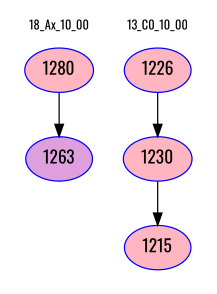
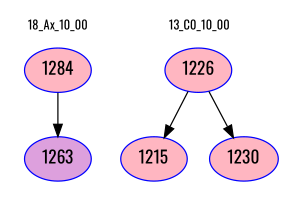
(59, 70) -> (58, 70)
(158, 197) -> (179, 109)
